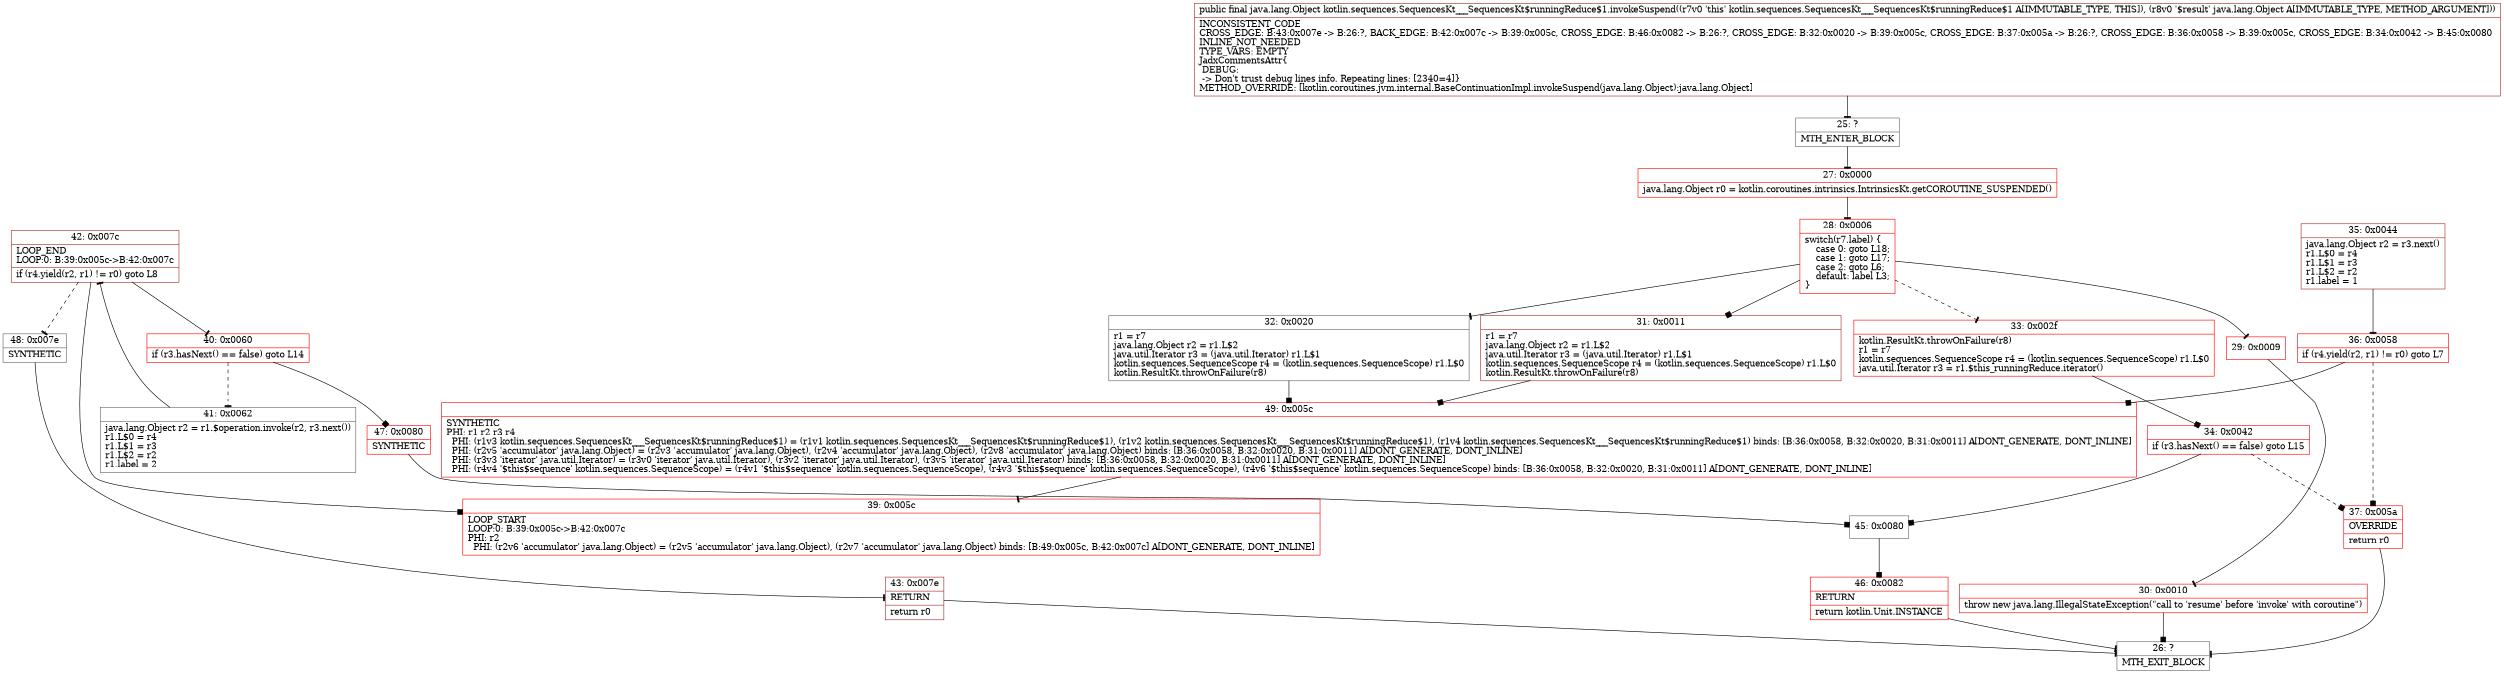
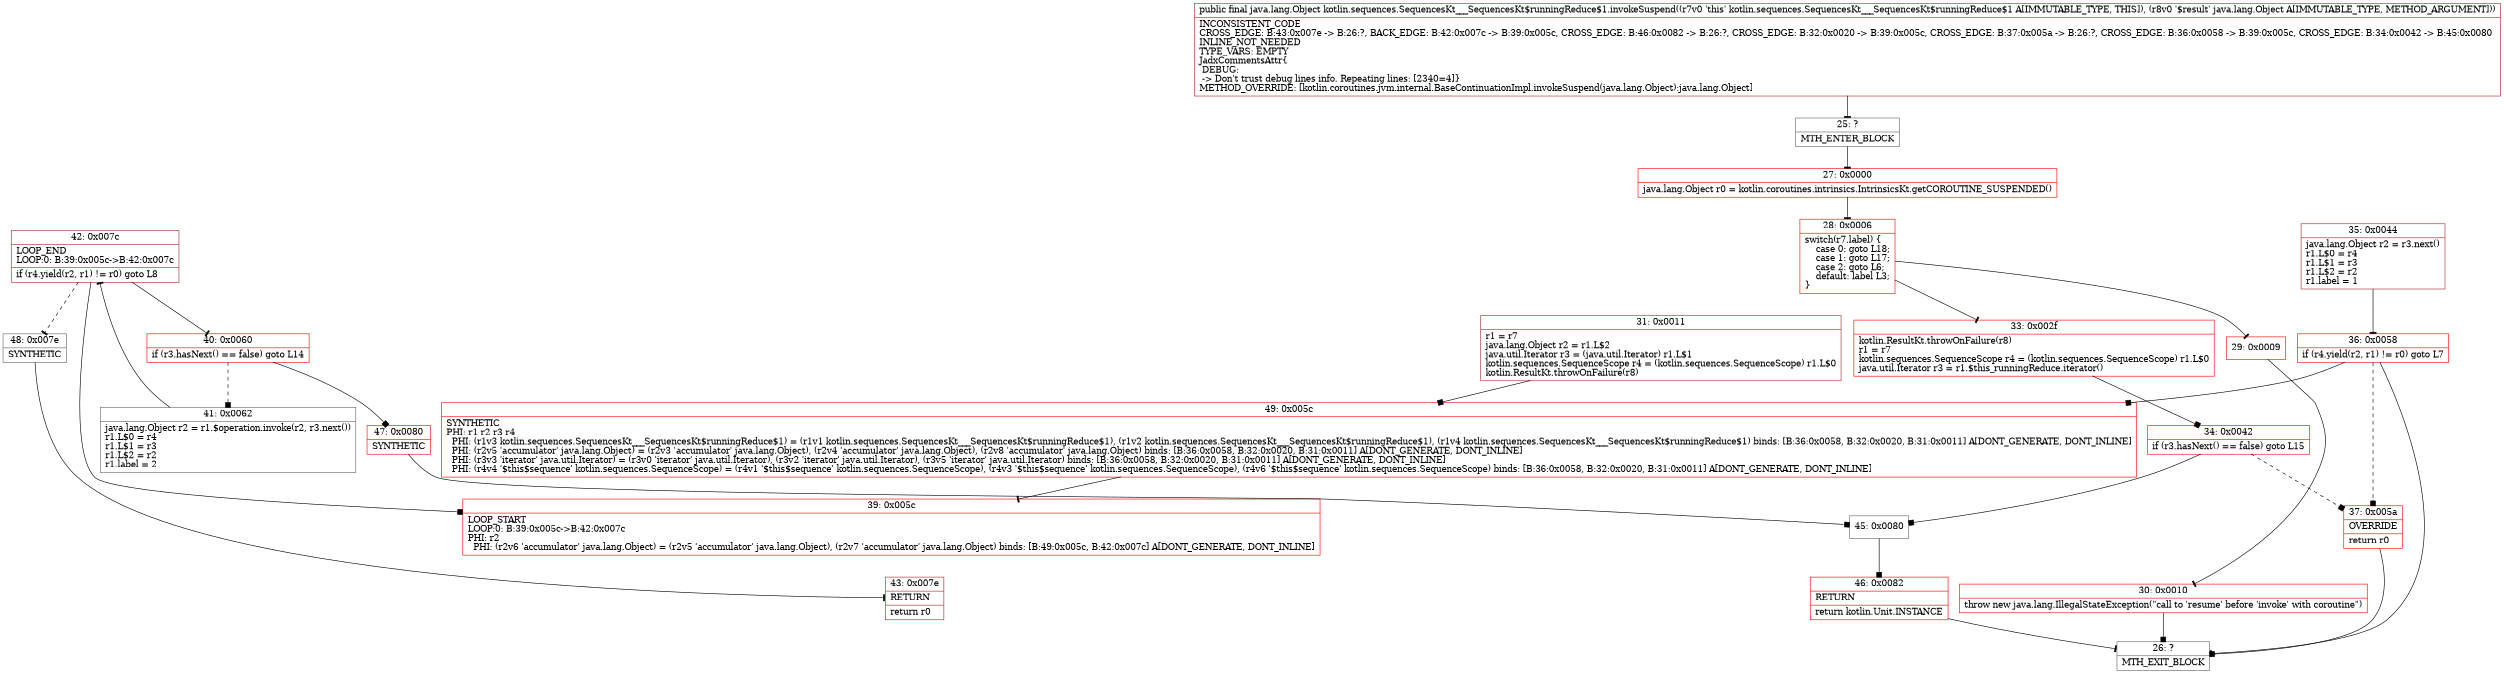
(1766, 297) -> none
(1935, 300) -> (1935, 300)
(1289, 348) -> none
(228, 382) -> (228, 382)
(1529, 627) -> (2414, 581)
(2332, 639) -> (2360, 629)
